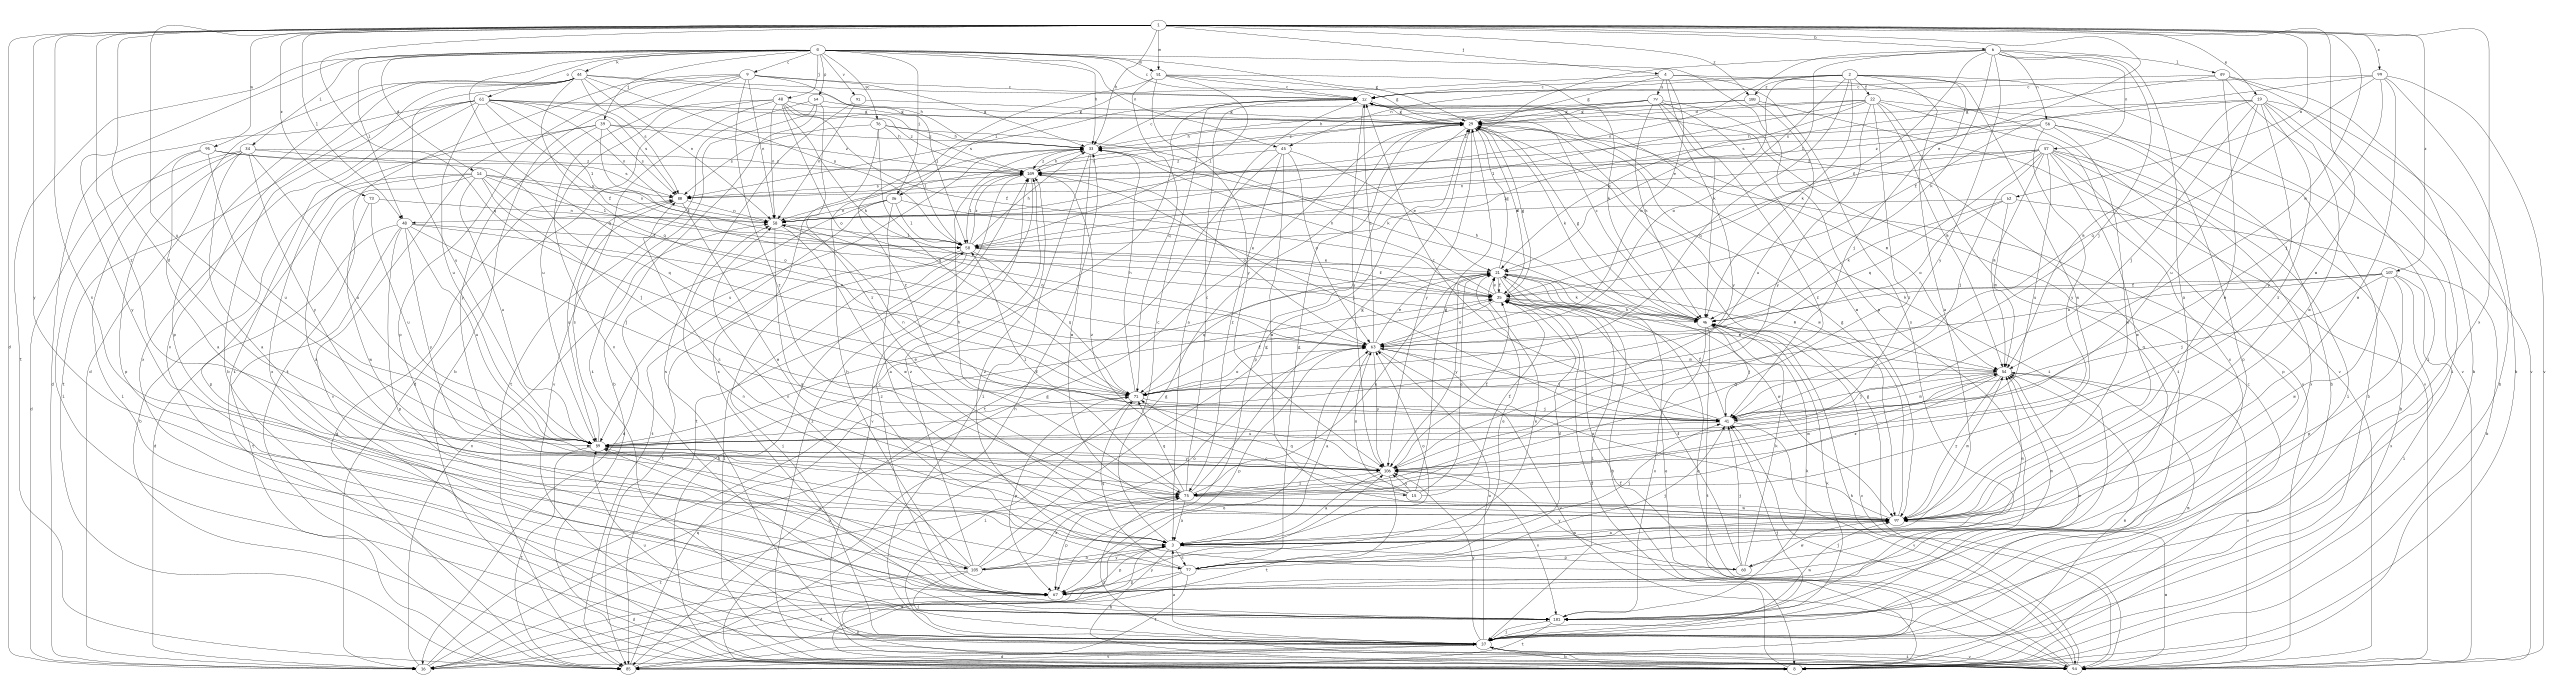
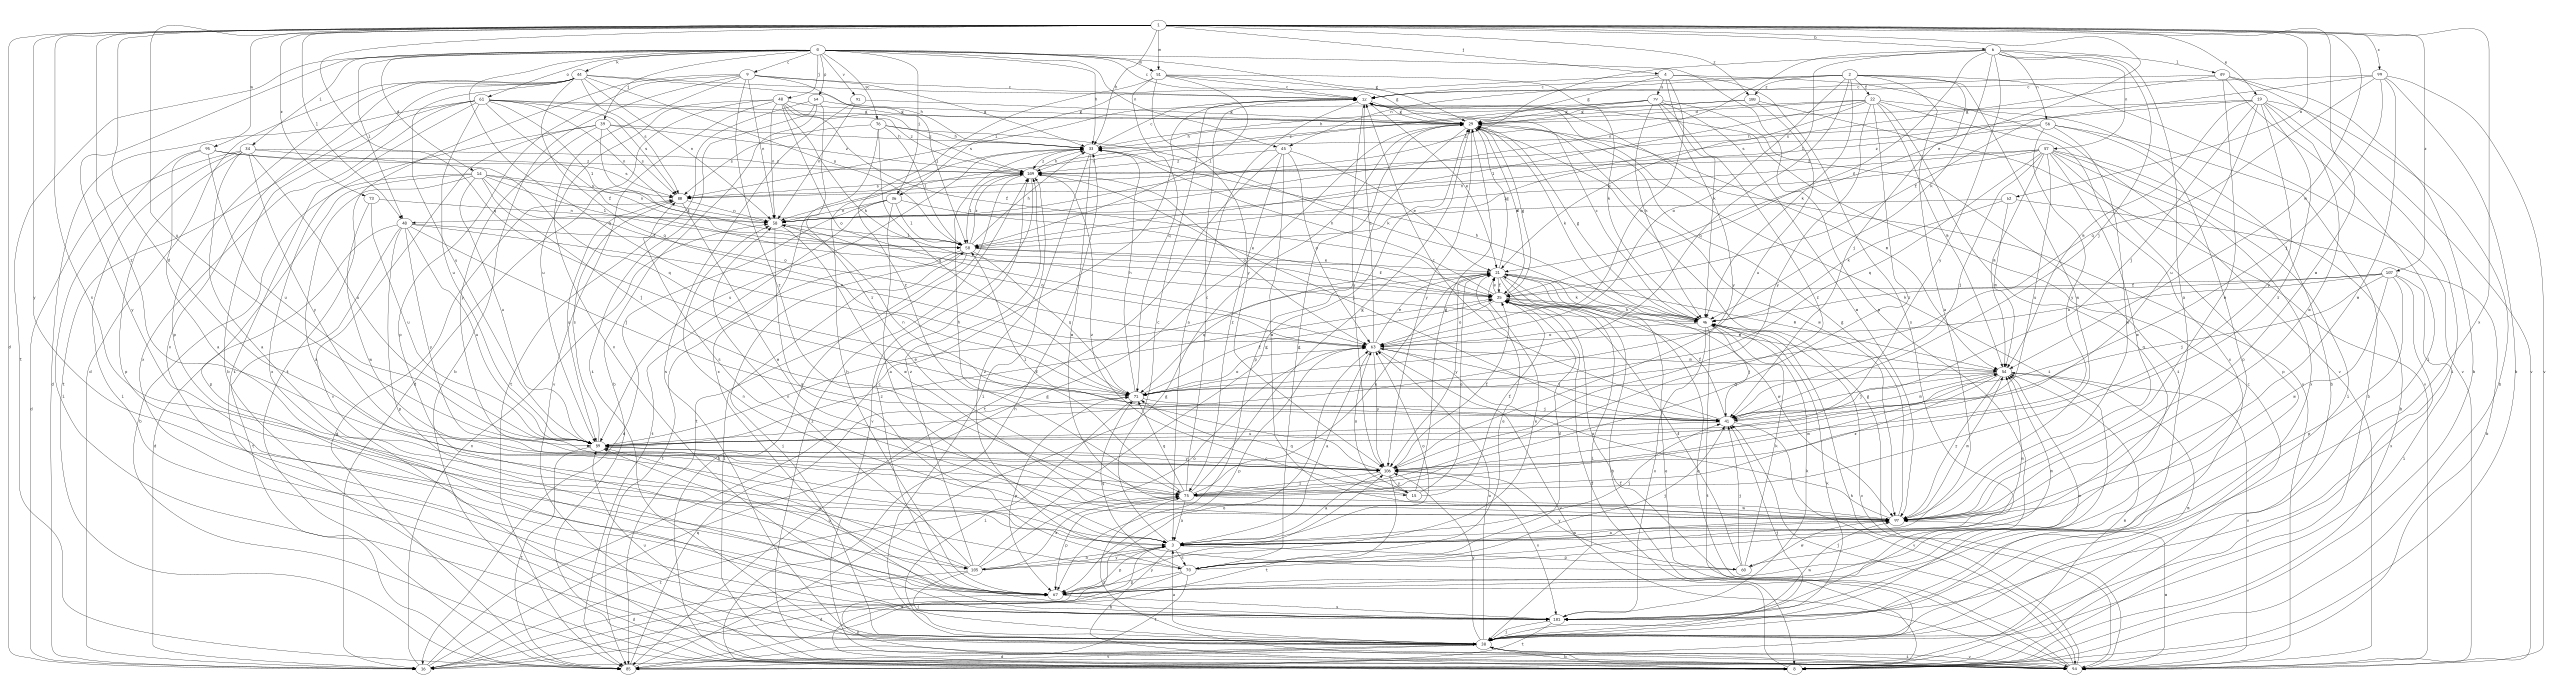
(1667, 172) -> (1451, 171)
(1727, 325) -> (1540, 334)
(1403, 483) -> (1396, 484)
(1188, 570) -> (1188, 570)
none -> (1305, 607)
(1484, 644) -> (1484, 644)
